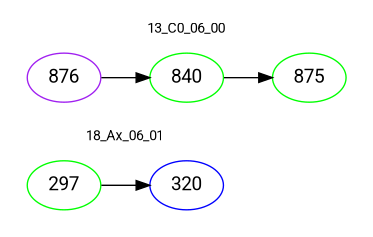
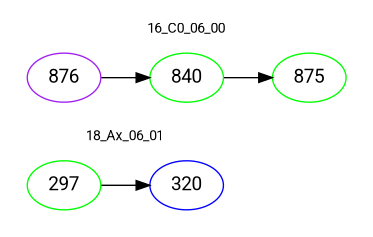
(187, 29) -> (187, 29)
